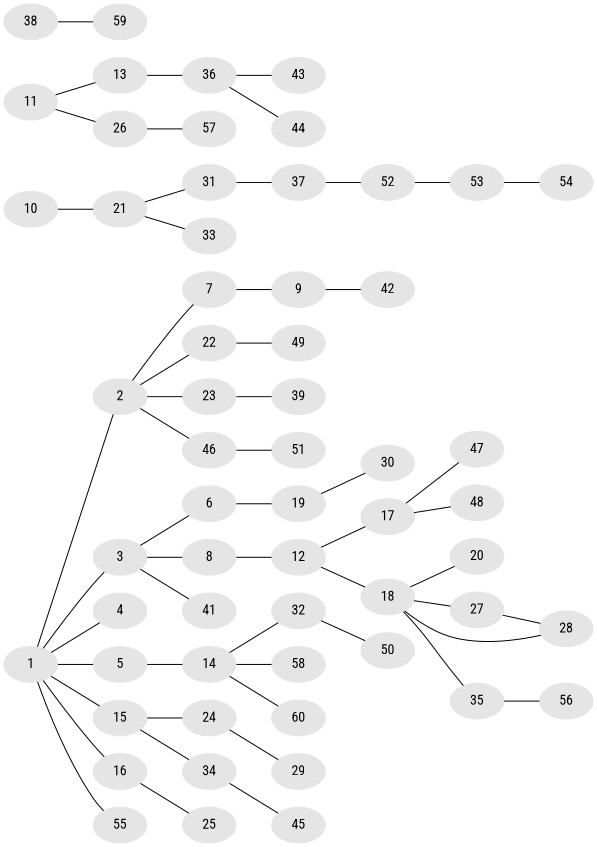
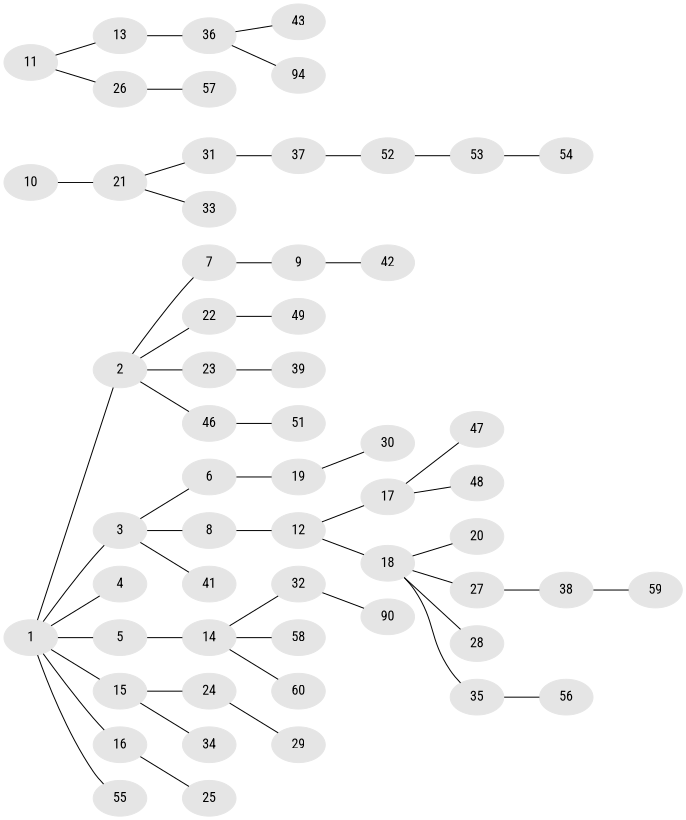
(298, 129) -> (298, 75)
(522, 619) -> (522, 590)
(388, 651) -> (388, 617)
(298, 825) -> none
